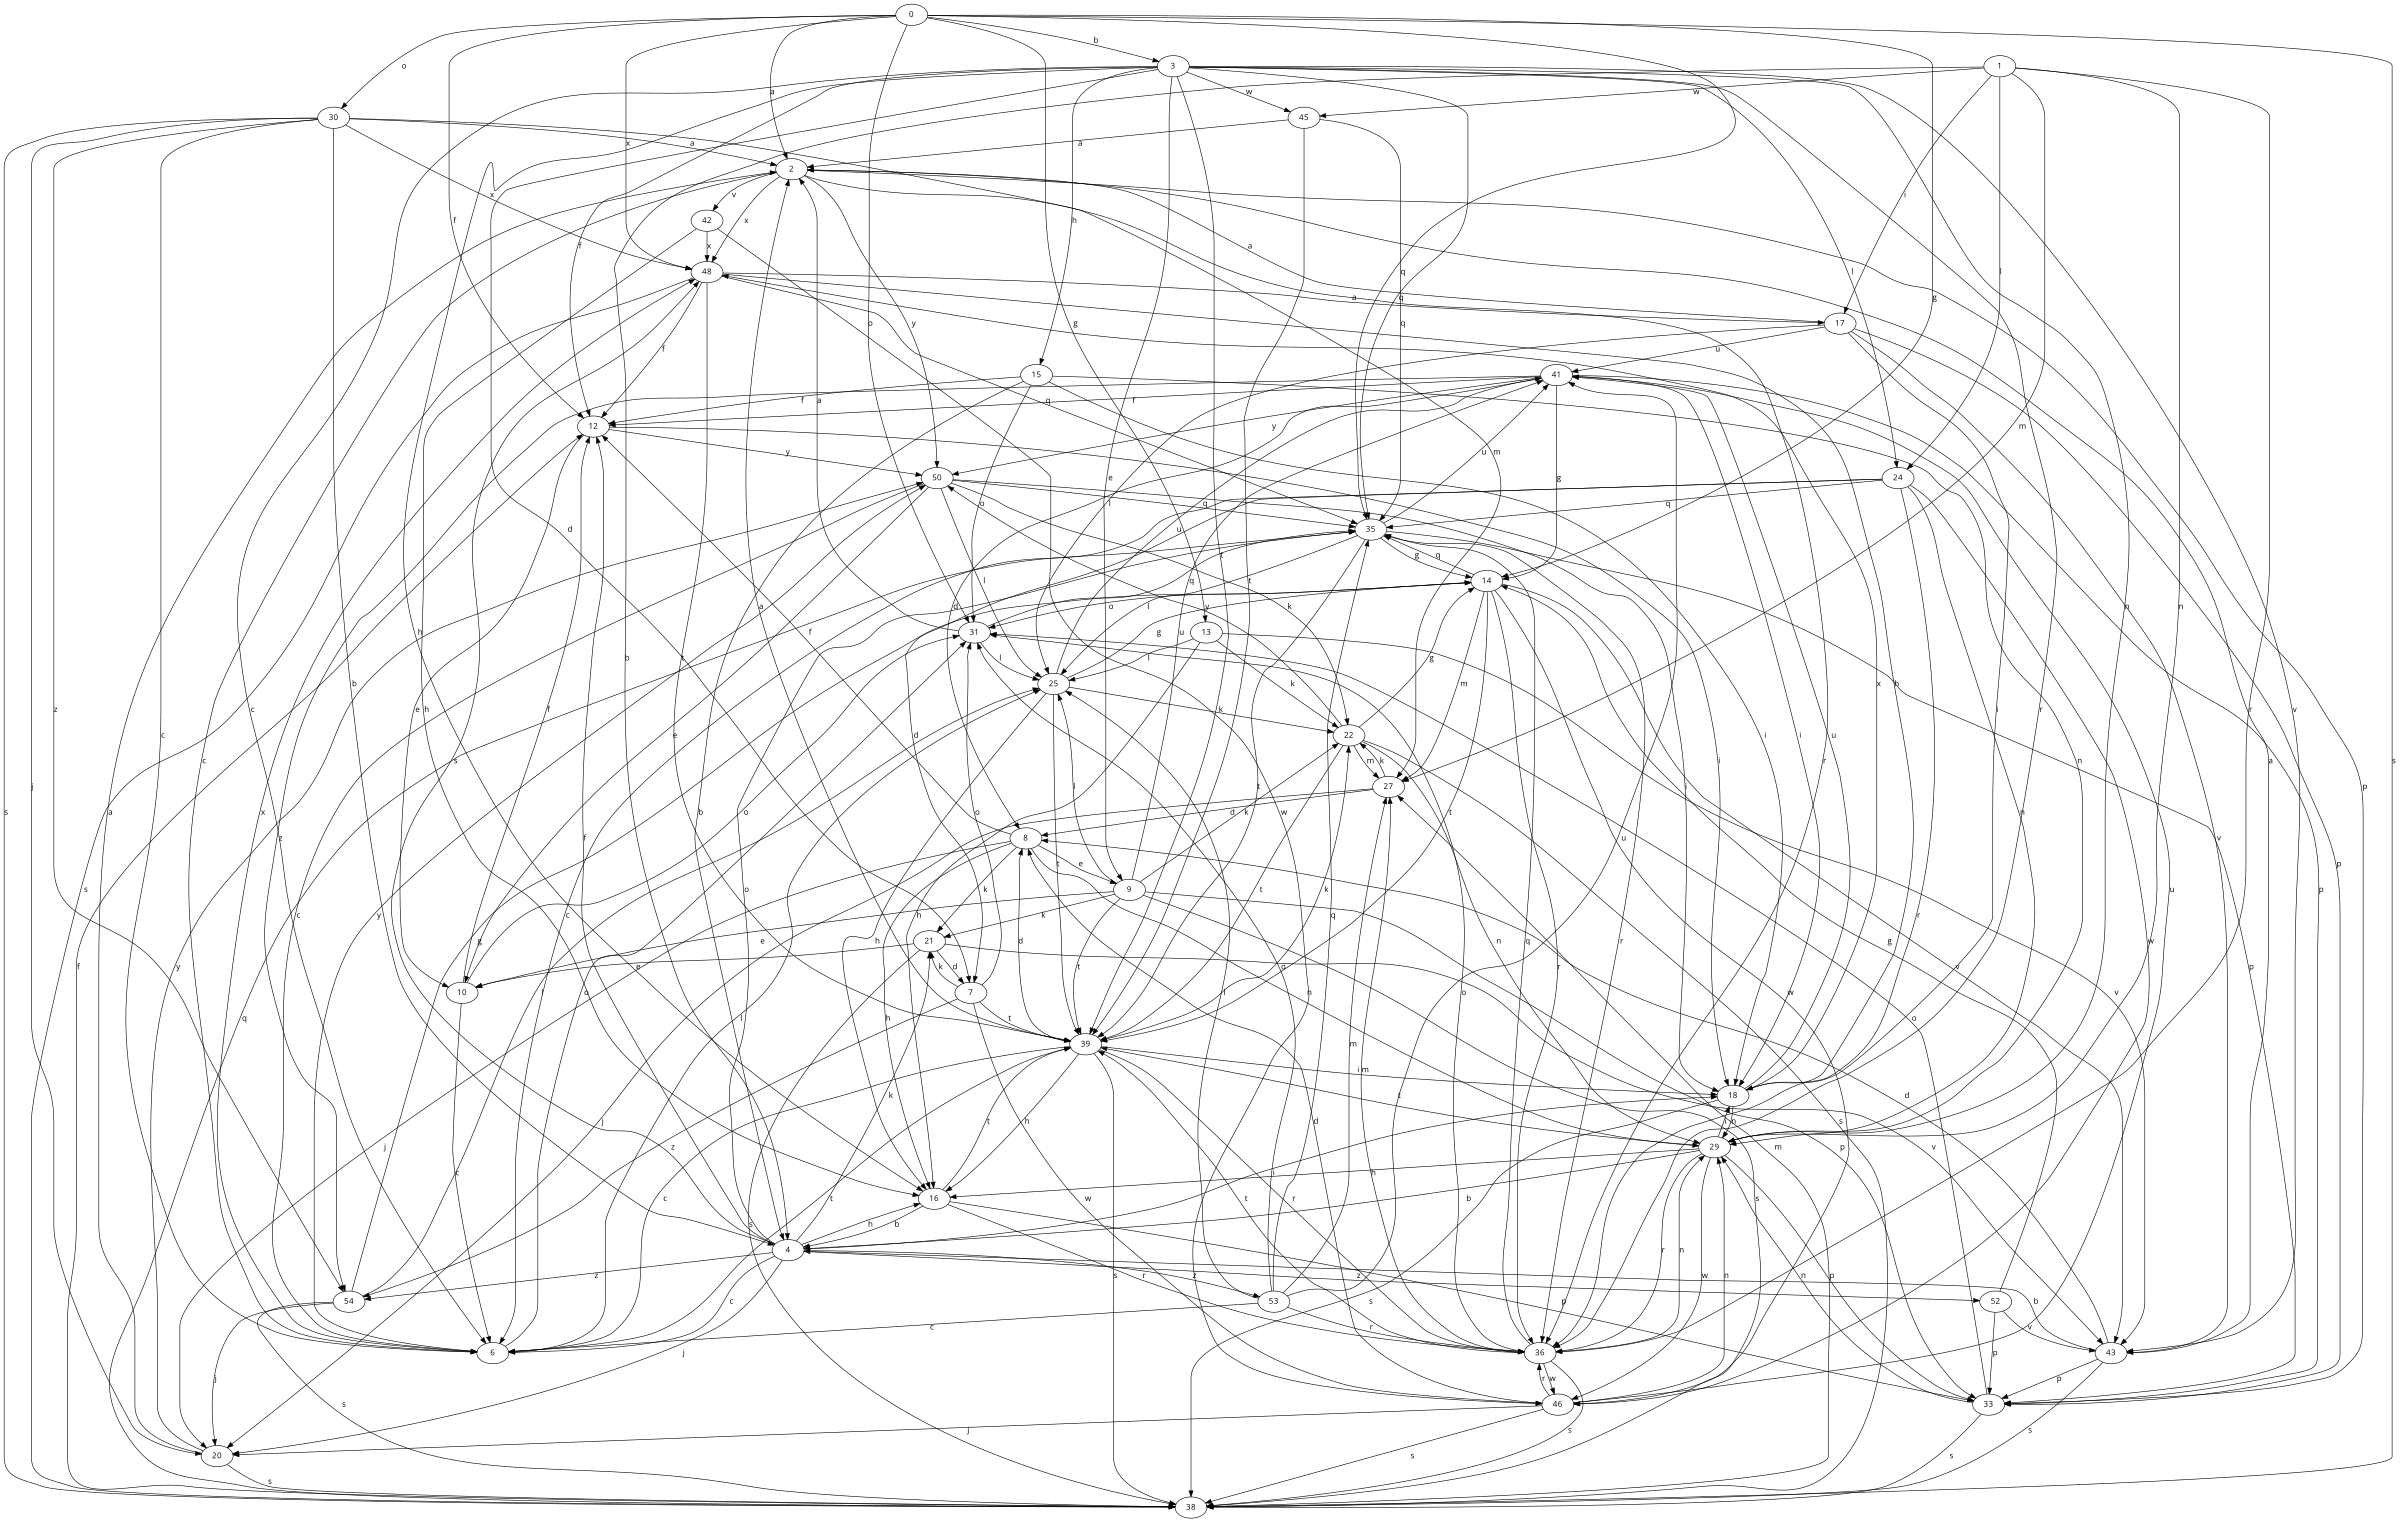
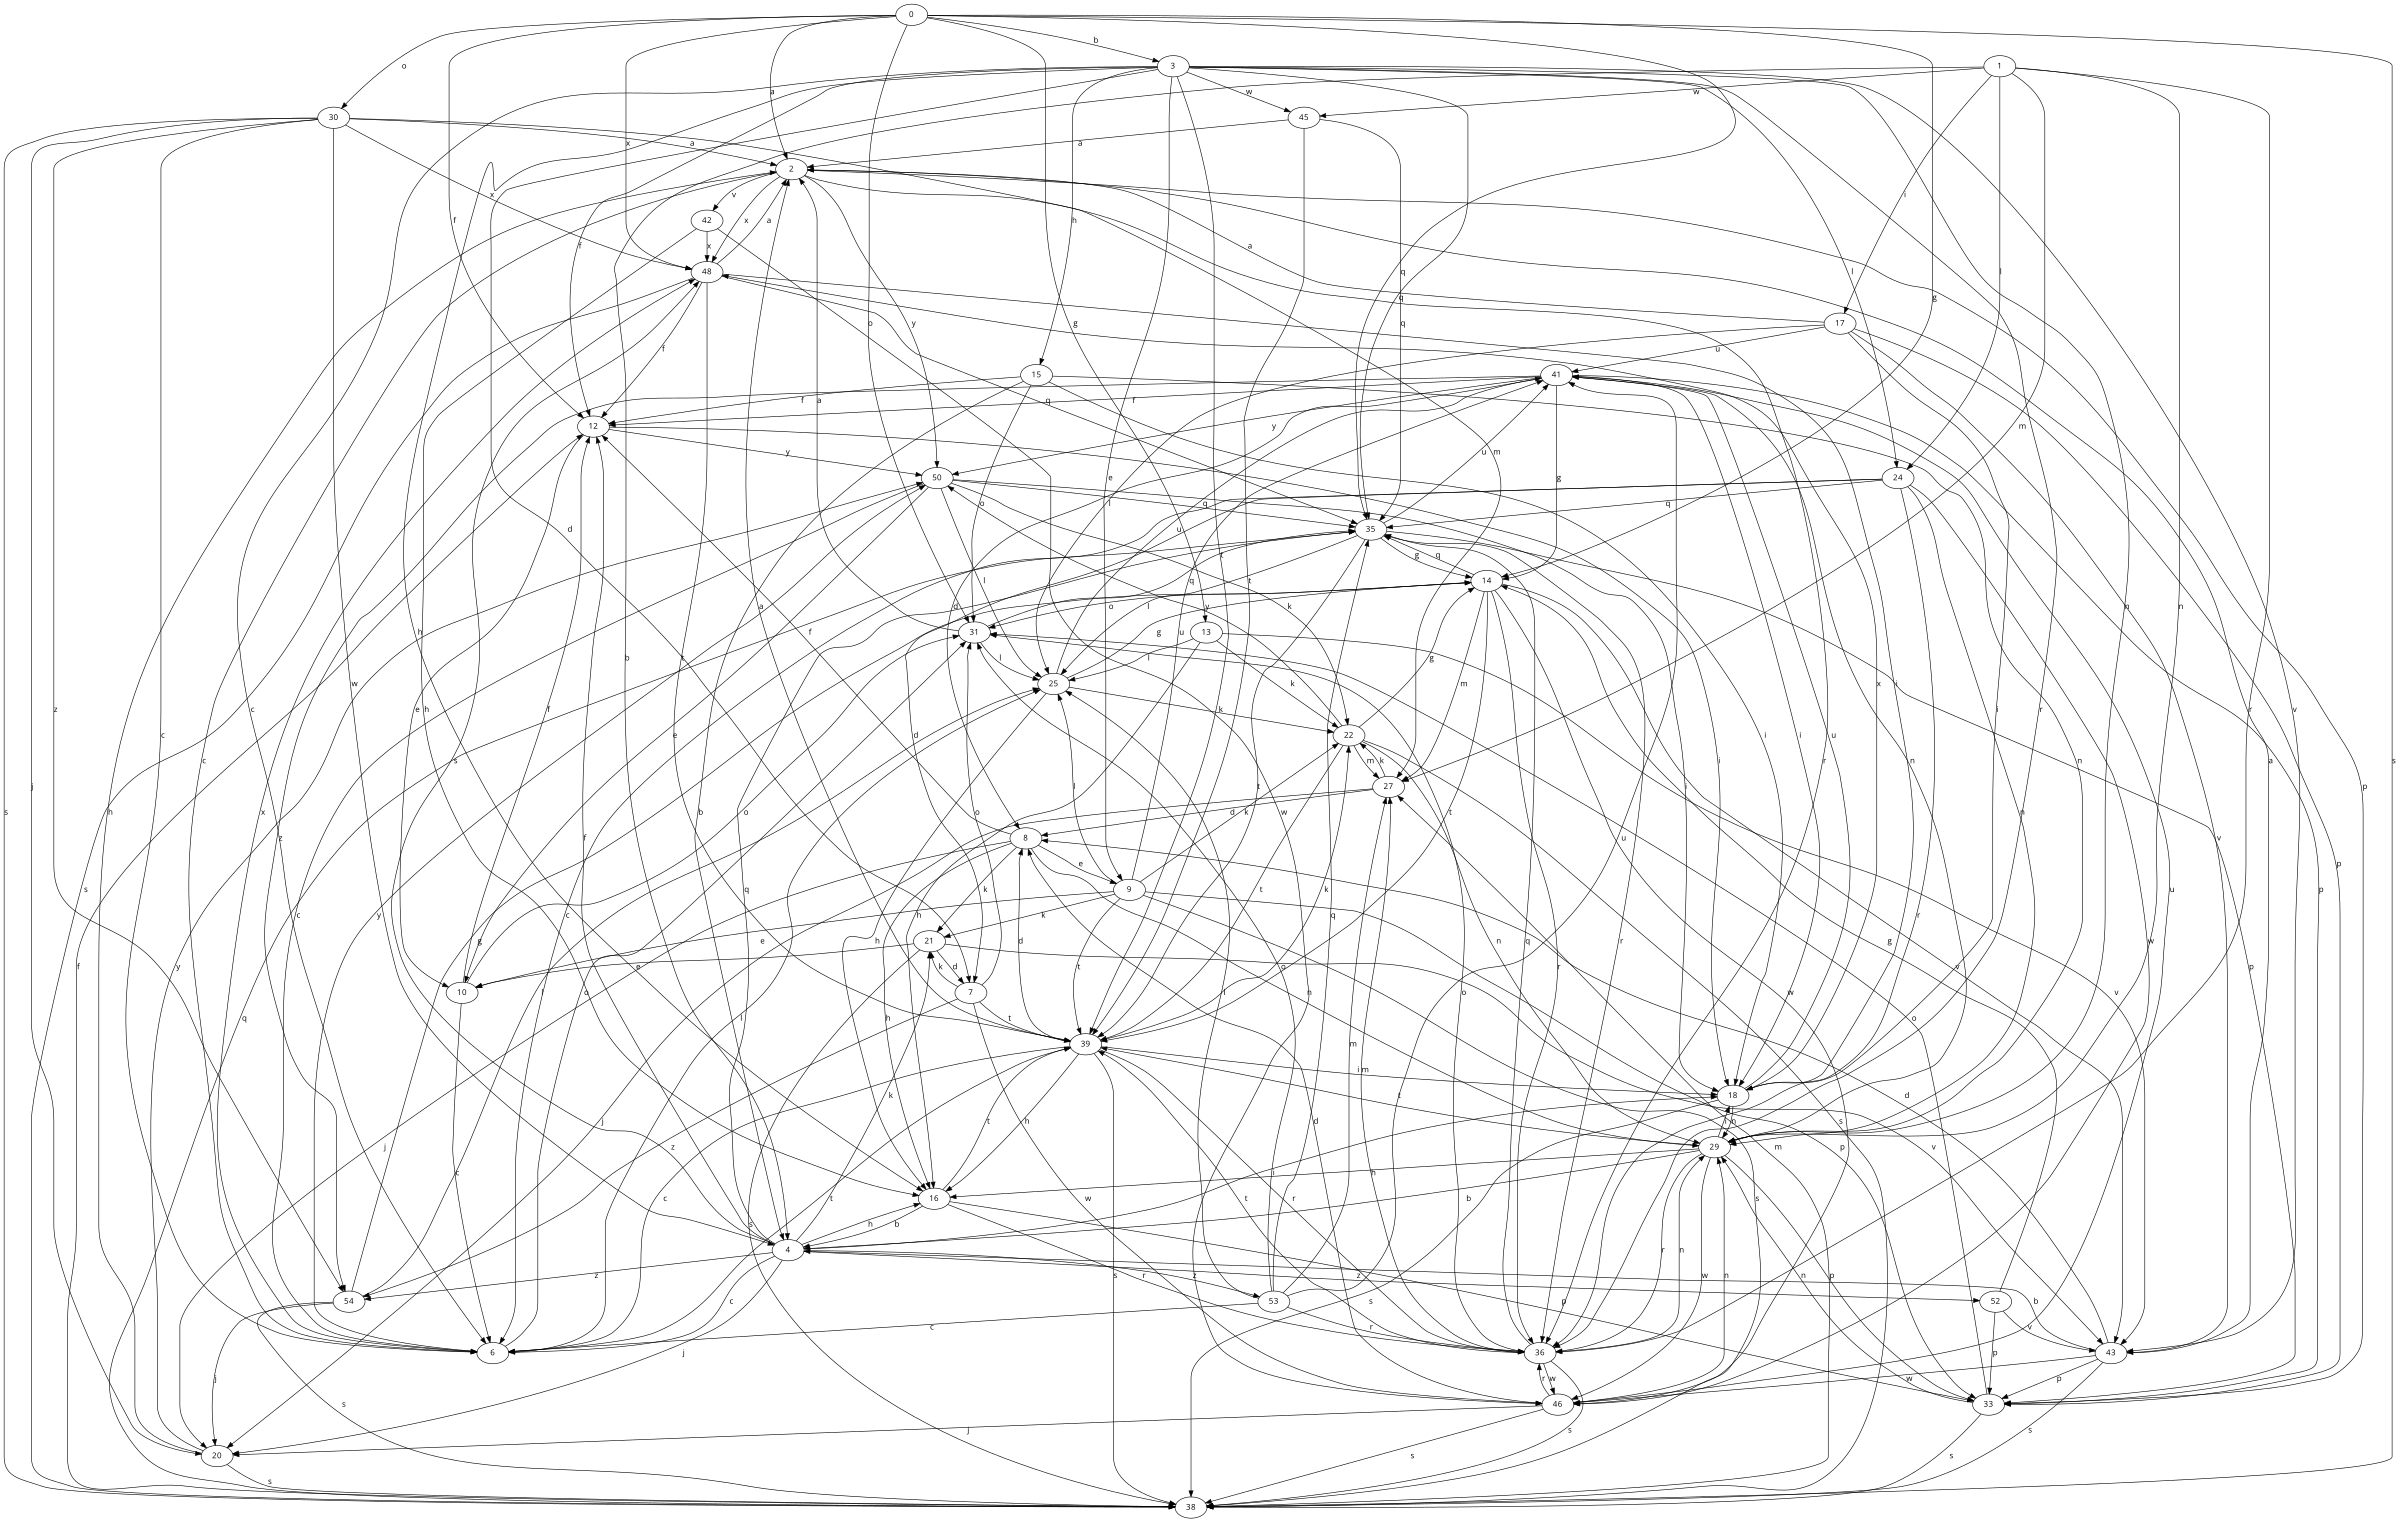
(1271, 294) -> (754, 228)
(355, 684) -> (355, 684)
(1897, 684) -> (1897, 684)
none -> (1900, 748)
(111, 813) -> (111, 813)
(1057, 863) -> none
(747, 890) -> (747, 890)
none -> (1838, 1381)
